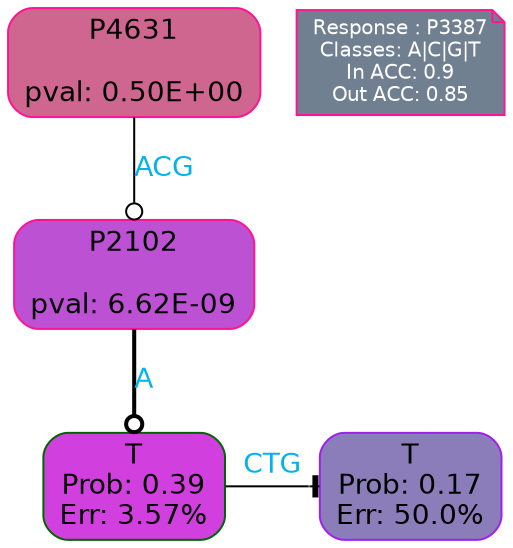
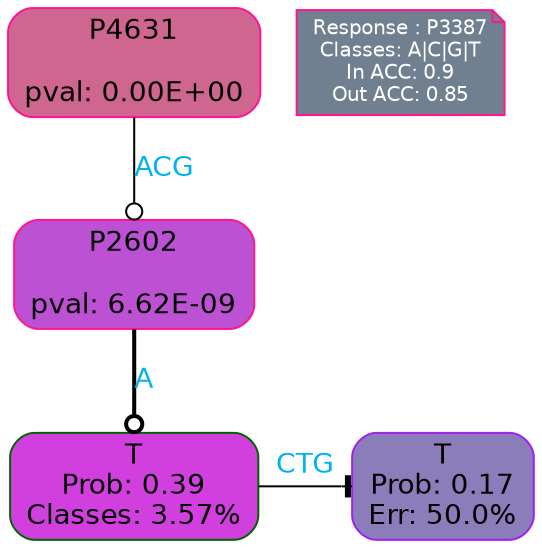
(134, 63) -> (134, 63)
(134, 274) -> (134, 274)
(134, 486) -> (134, 486)
